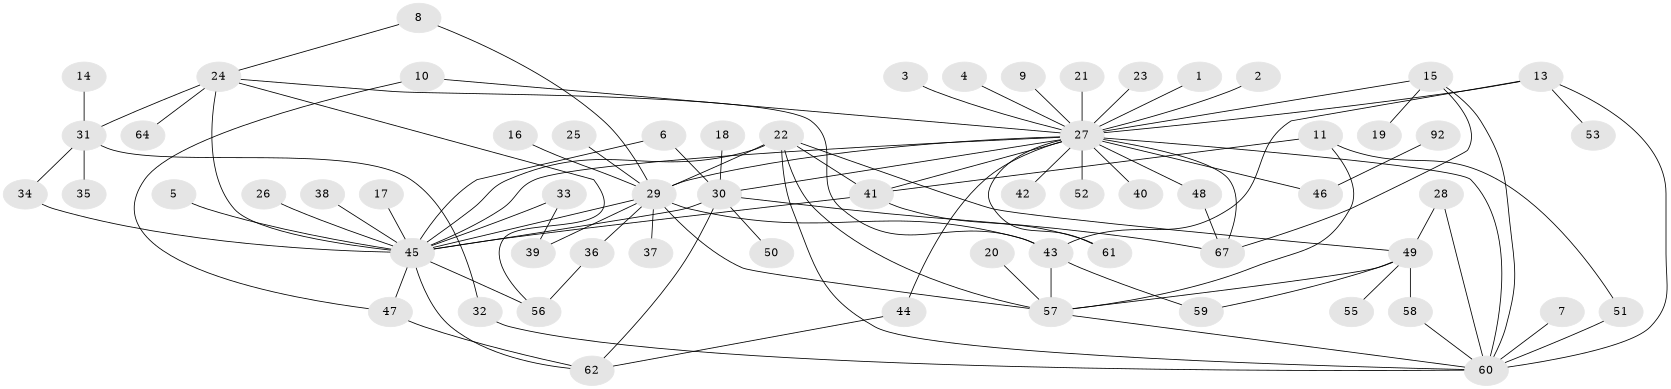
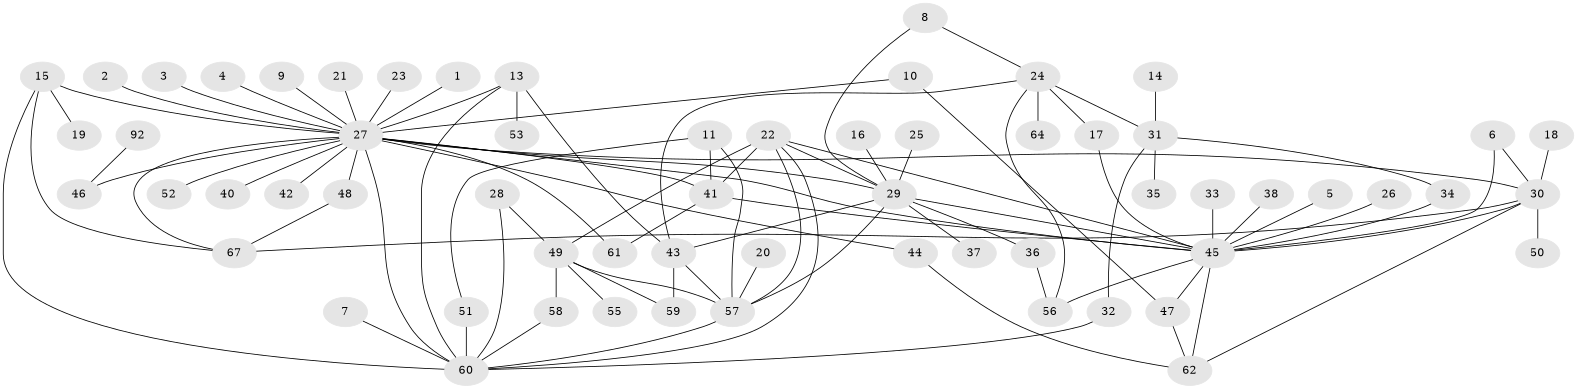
(239, 213) -> (1067, 106)
(533, 253) -> none
